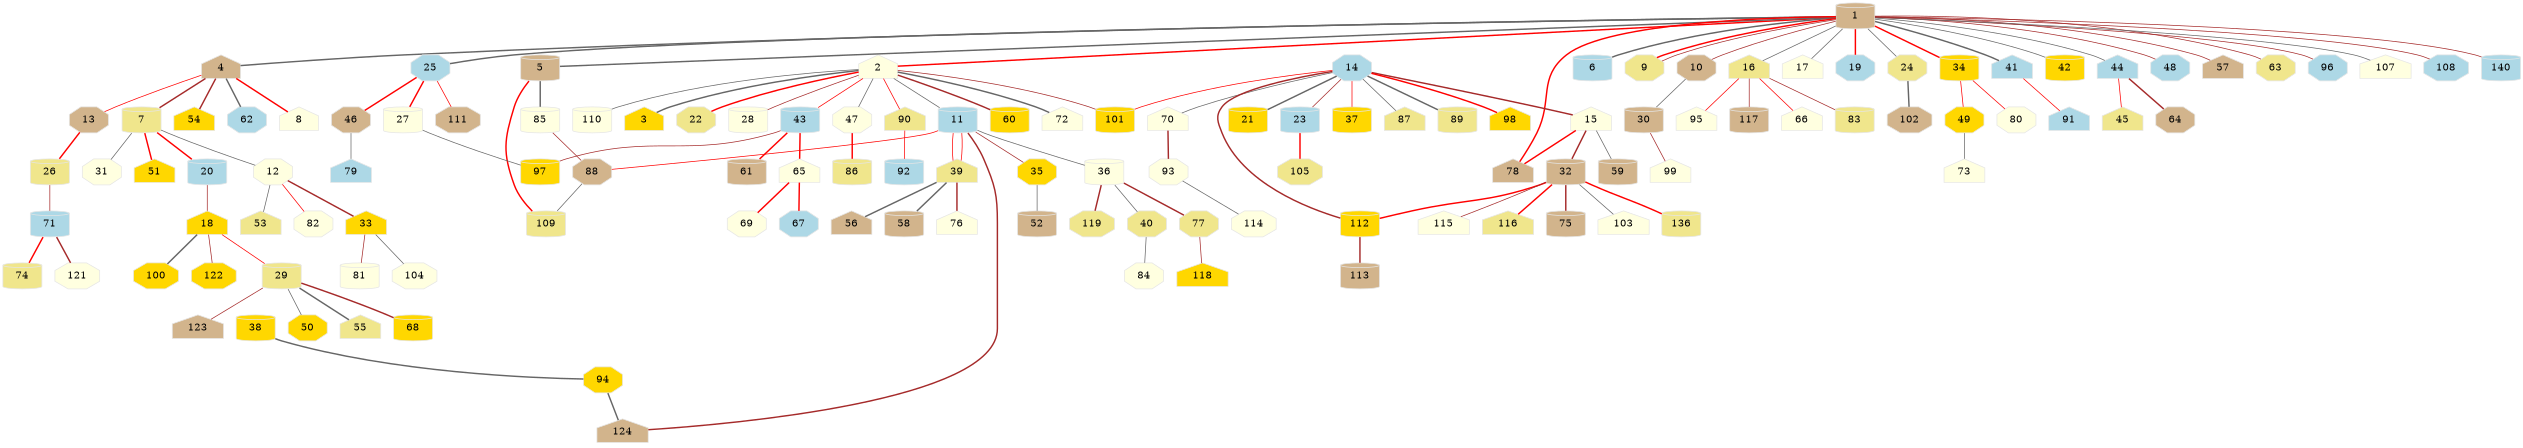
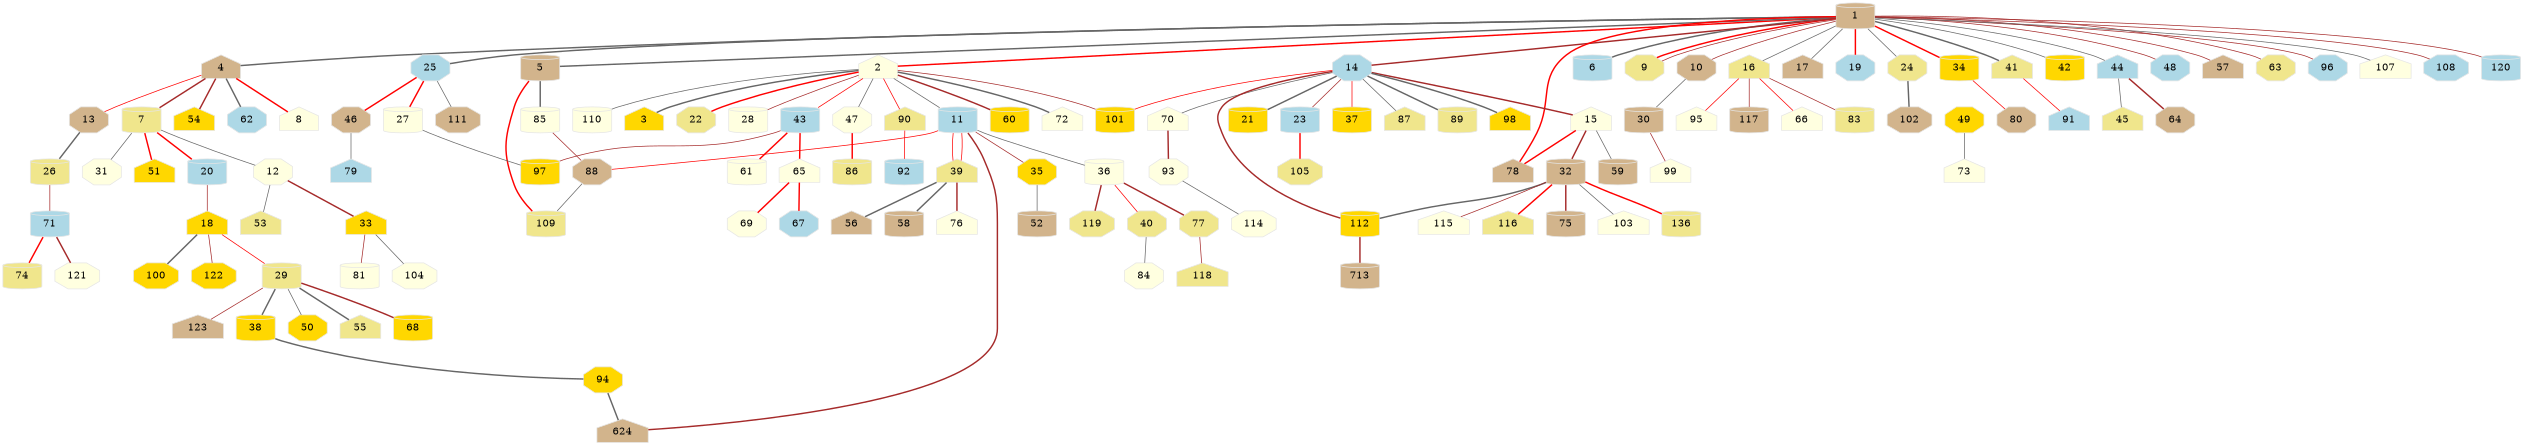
none -> (1615, 41)
(1803, 68) -> (1803, 68)
(2012, 68) -> (2012, 68)
(2501, 68) -> (2501, 68)
(1435, 91) -> (1435, 91)
(2120, 93) -> (2120, 93)
(444, 94) -> (444, 94)
(1962, 94) -> none
(2016, 120) -> (2016, 120)
(70, 146) -> (70, 146)
(747, 172) -> (747, 172)
(1126, 198) -> (1126, 198)
(1463, 202) -> (1463, 202)
(313, 224) -> none
(1202, 276) -> (1202, 276)
(1360, 276) -> (1360, 276)
none -> (269, 302)
(623, 432) -> (623, 432)
